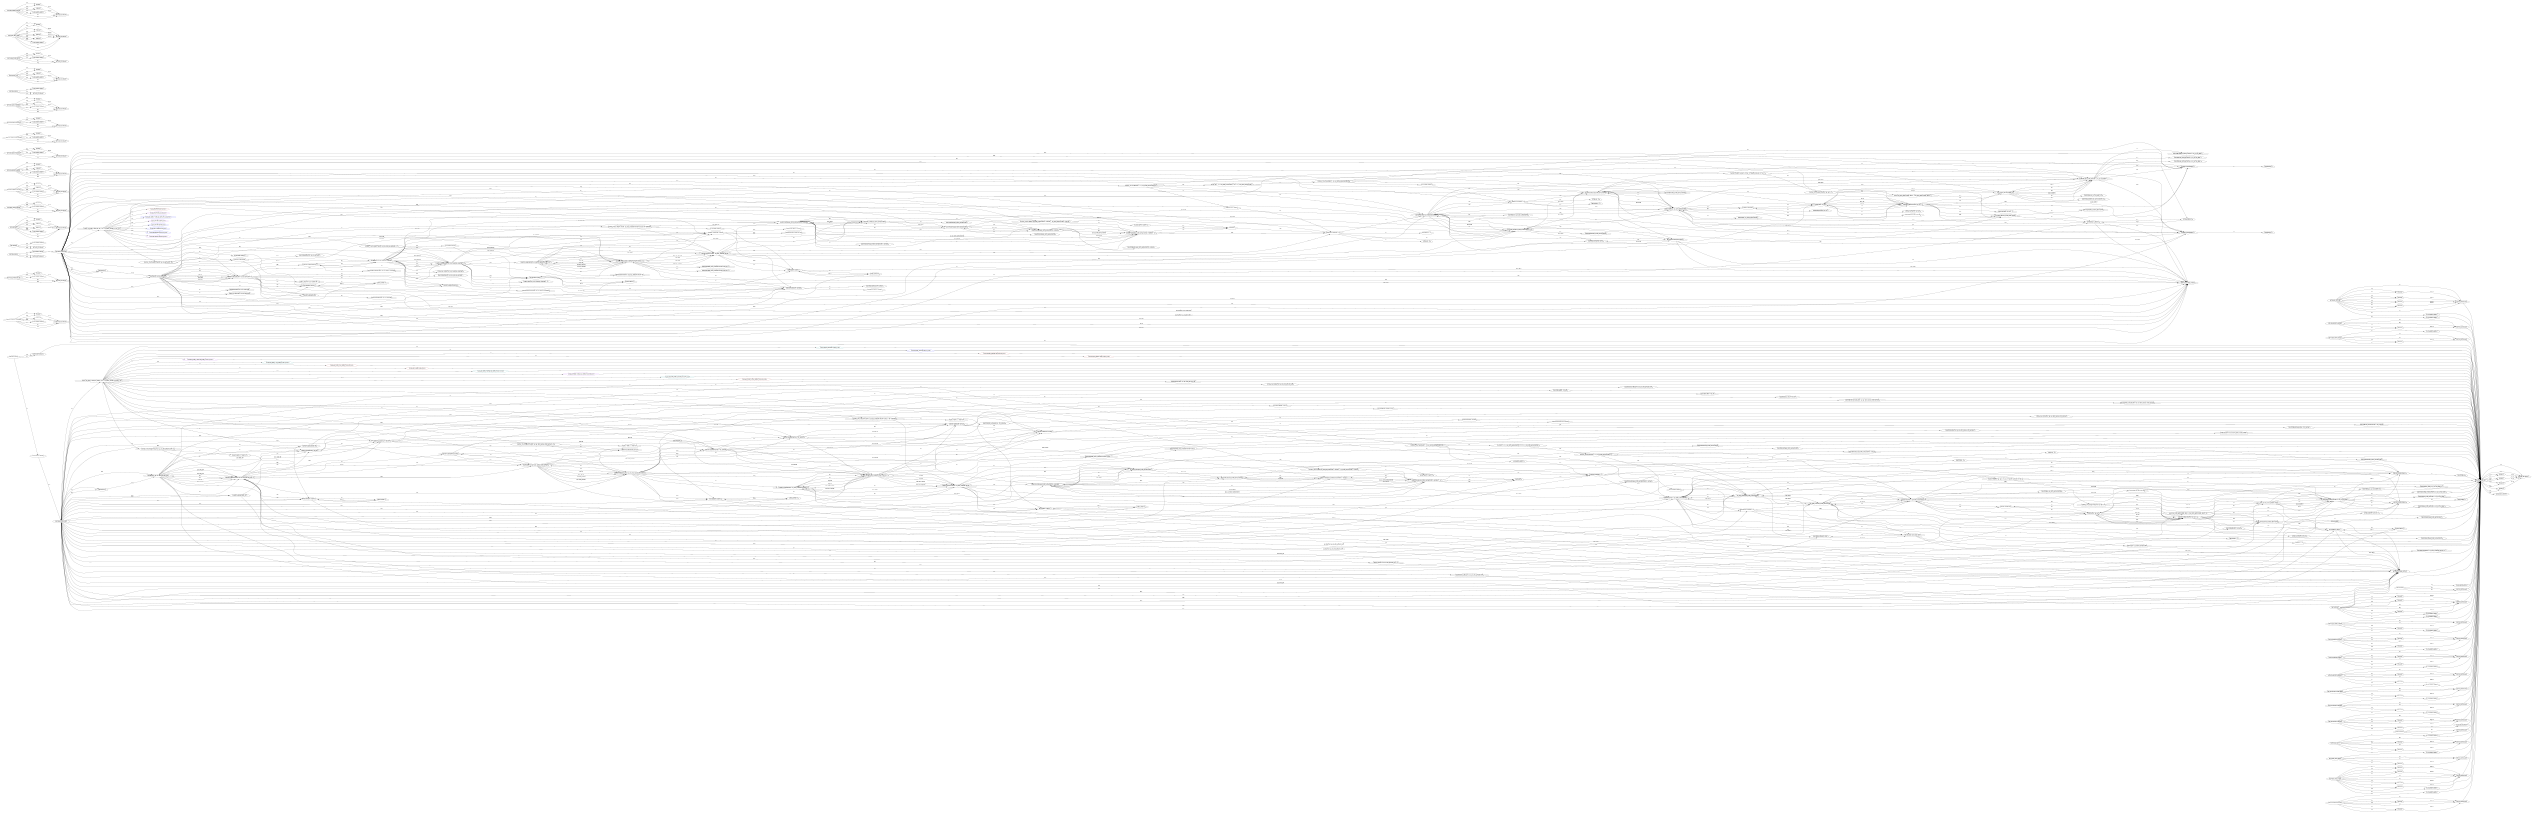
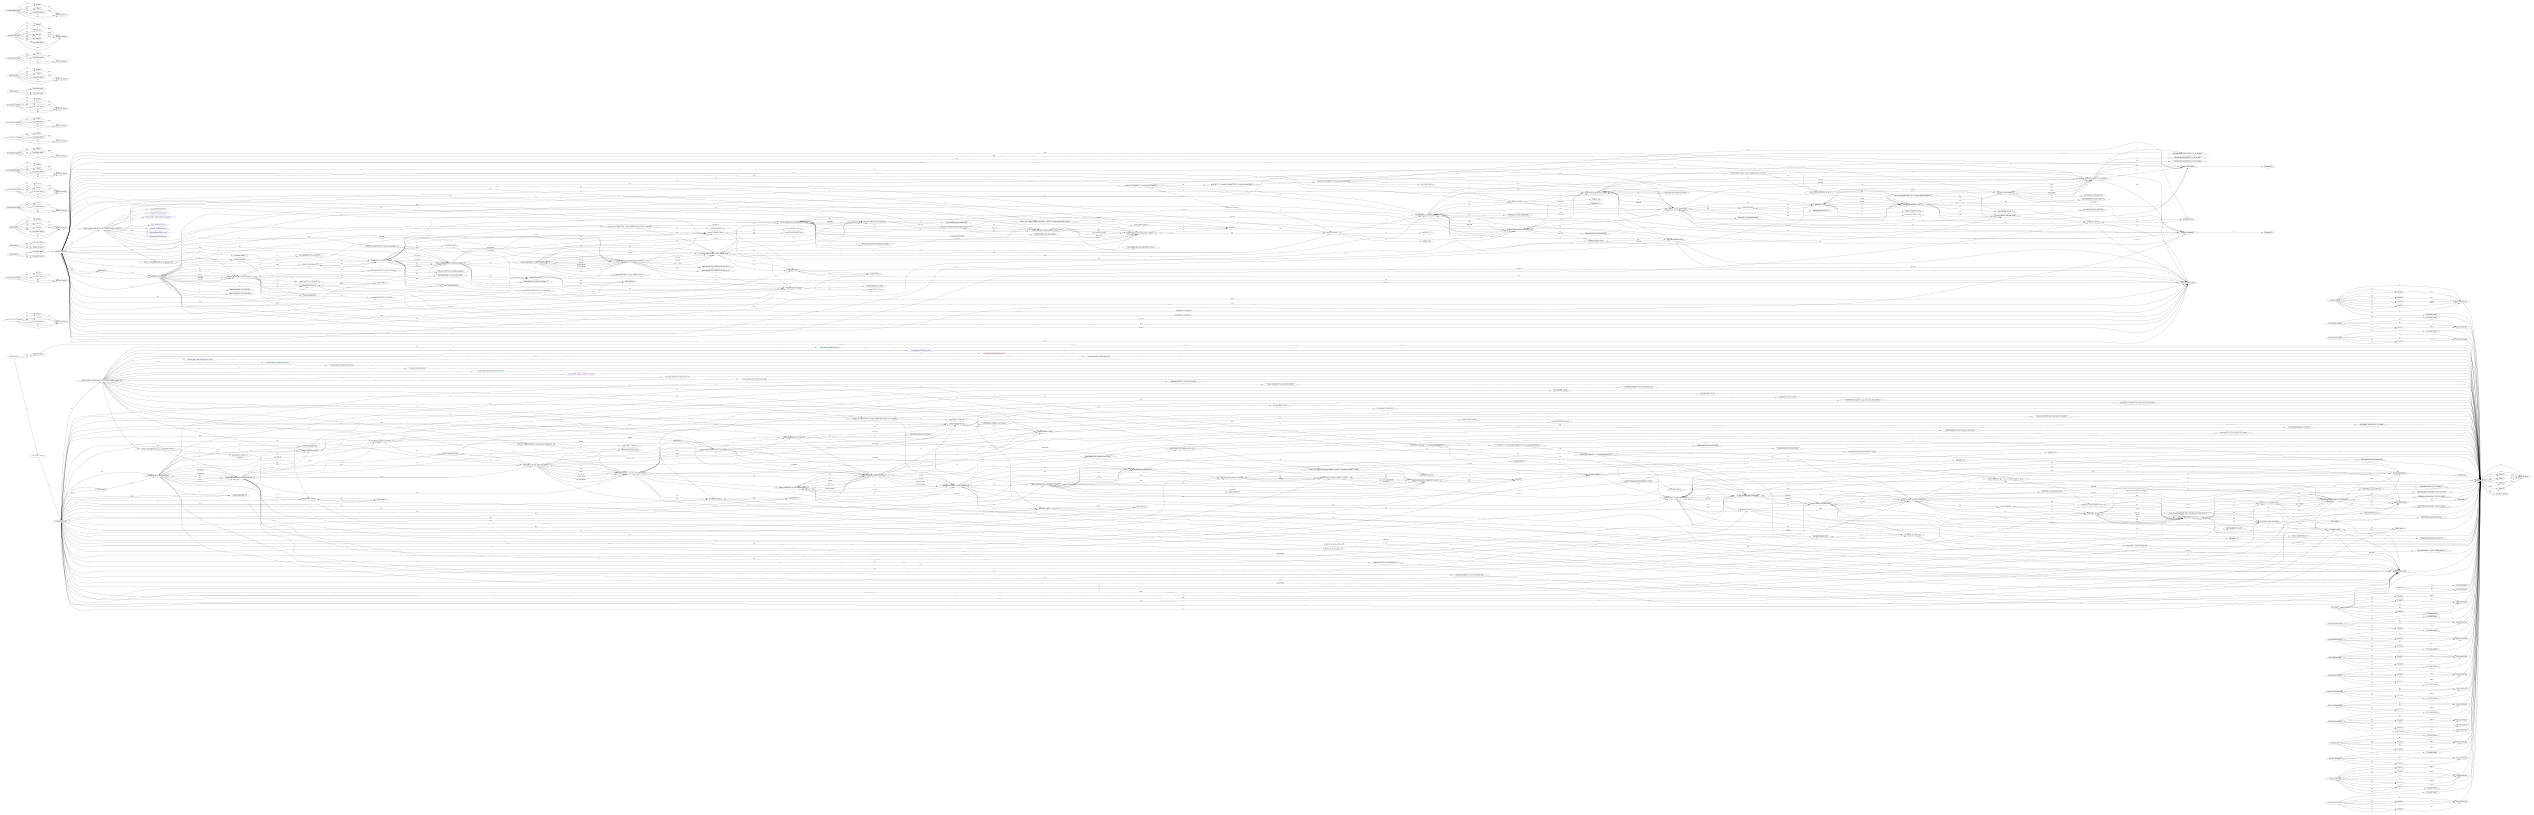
(158, 221) -> none
none -> (921, 435)
(505, 446) -> (410, 452)
